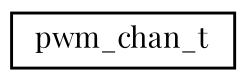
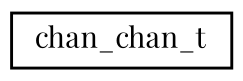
(123, 41) -> (122, 41)
